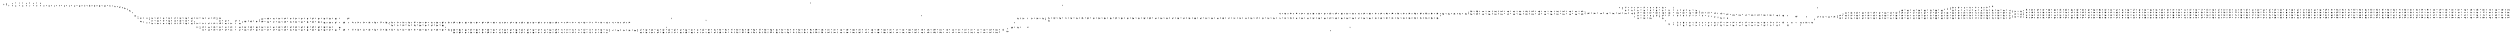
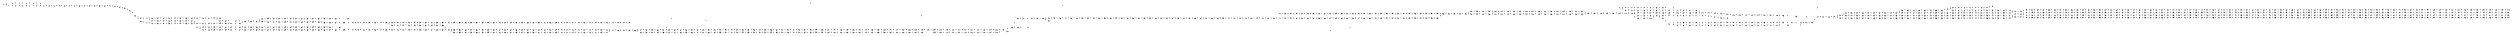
(928, 33) -> none
